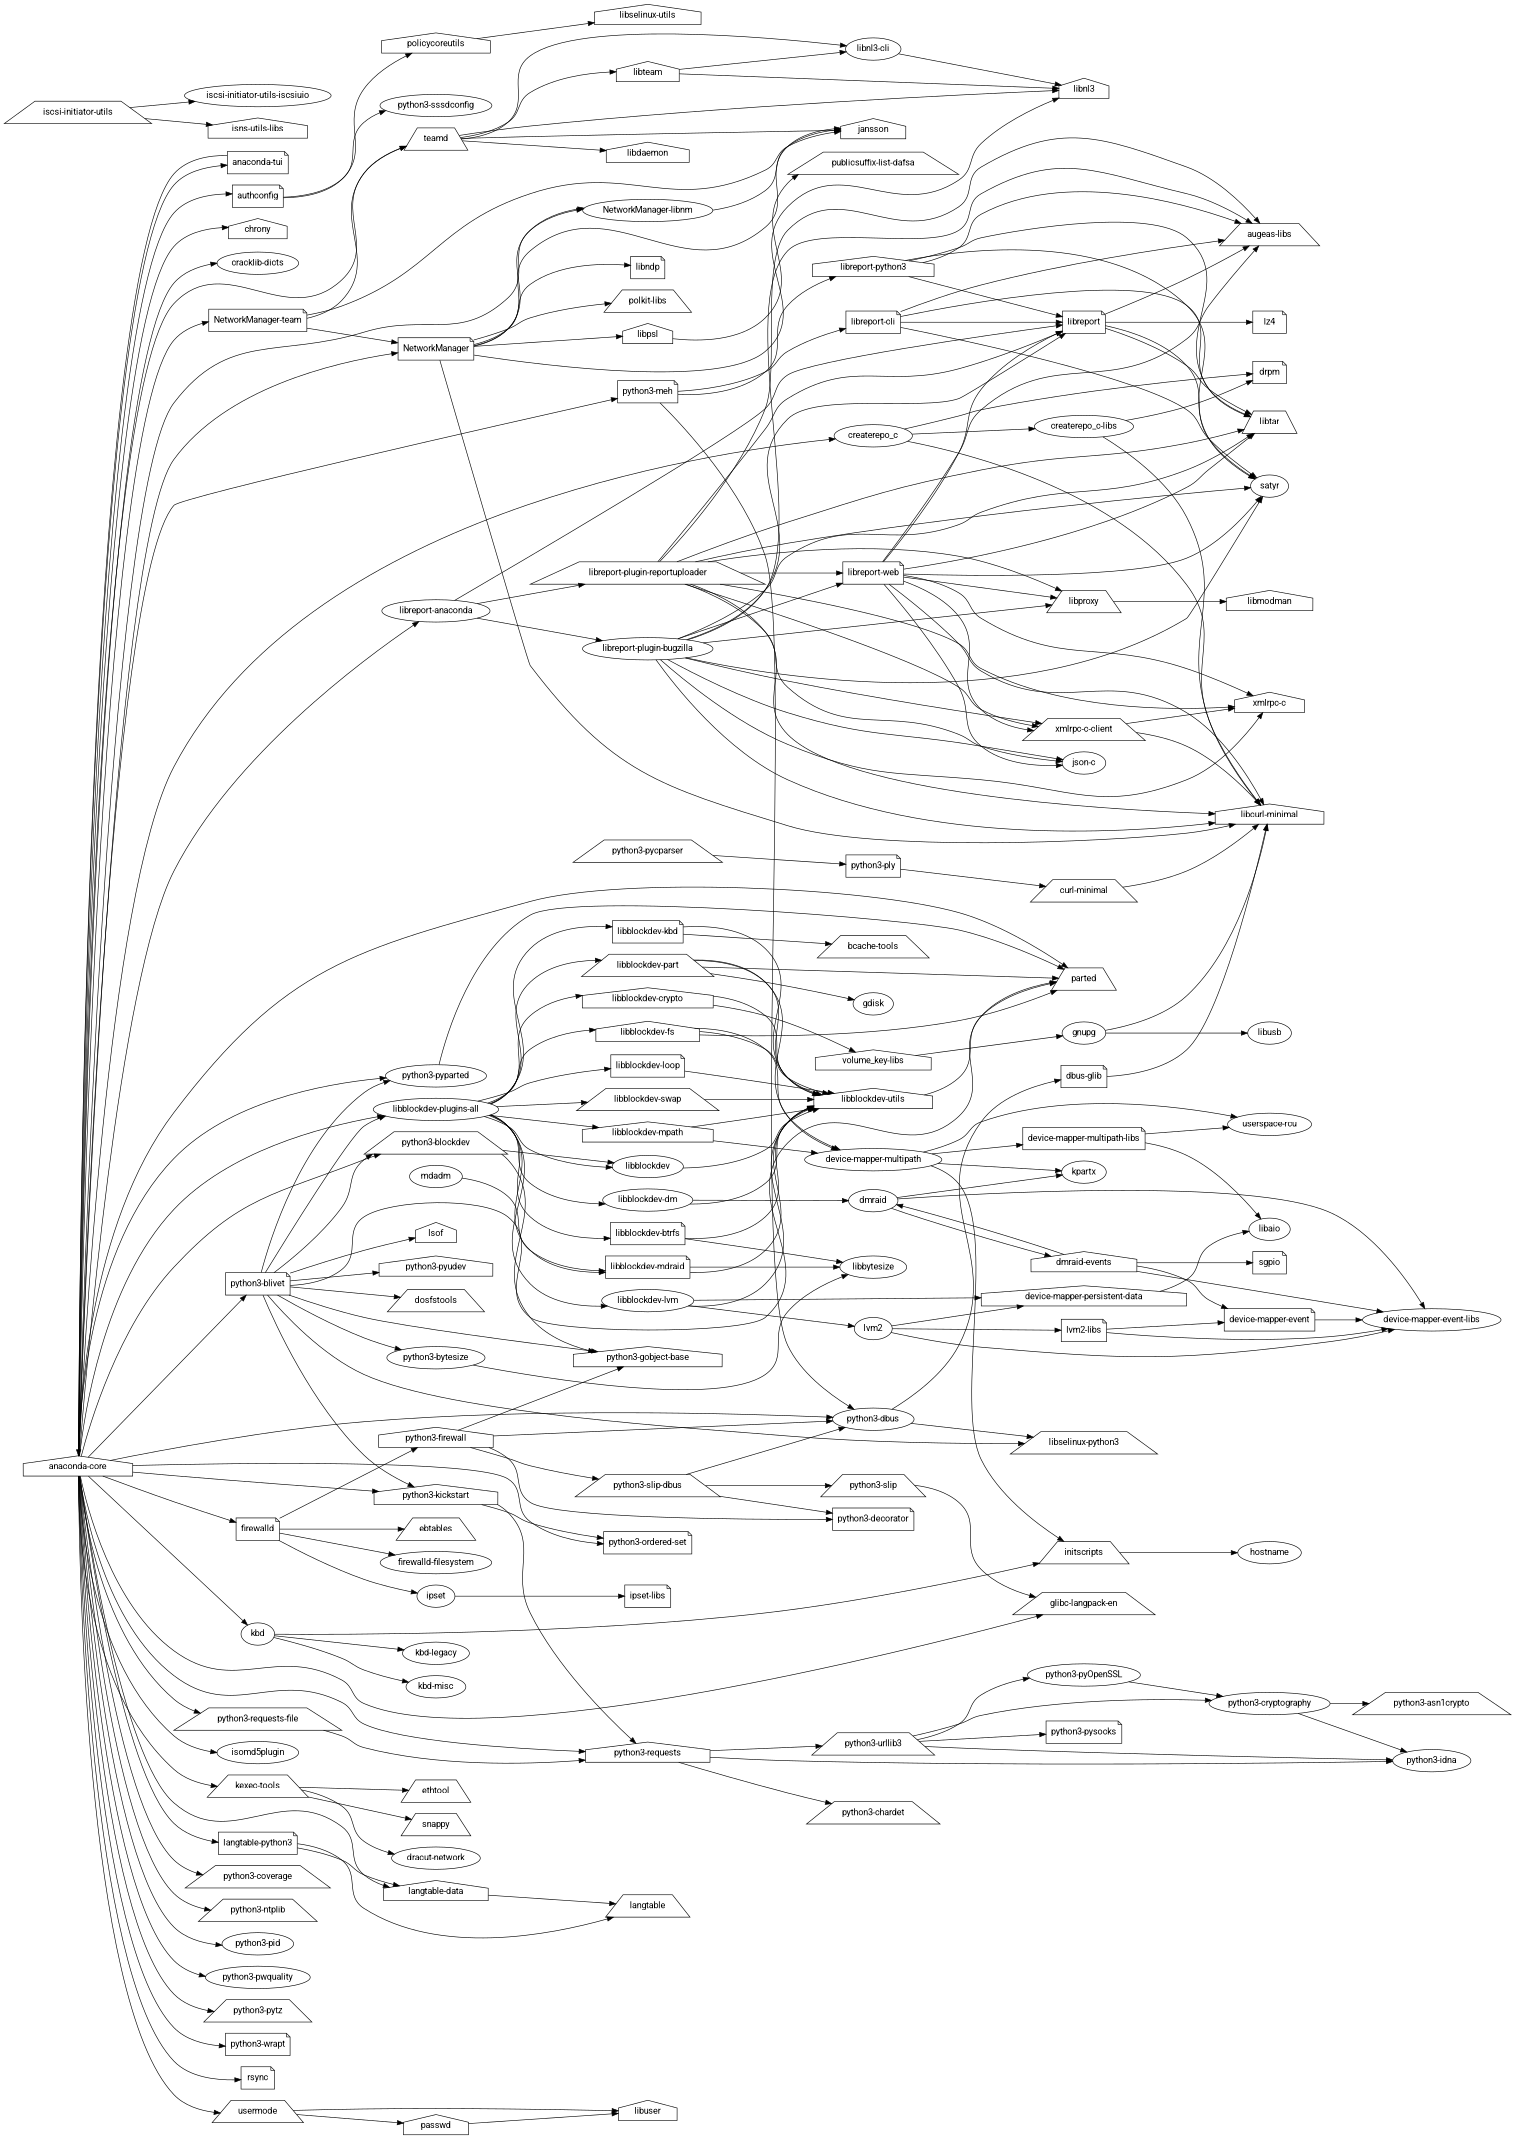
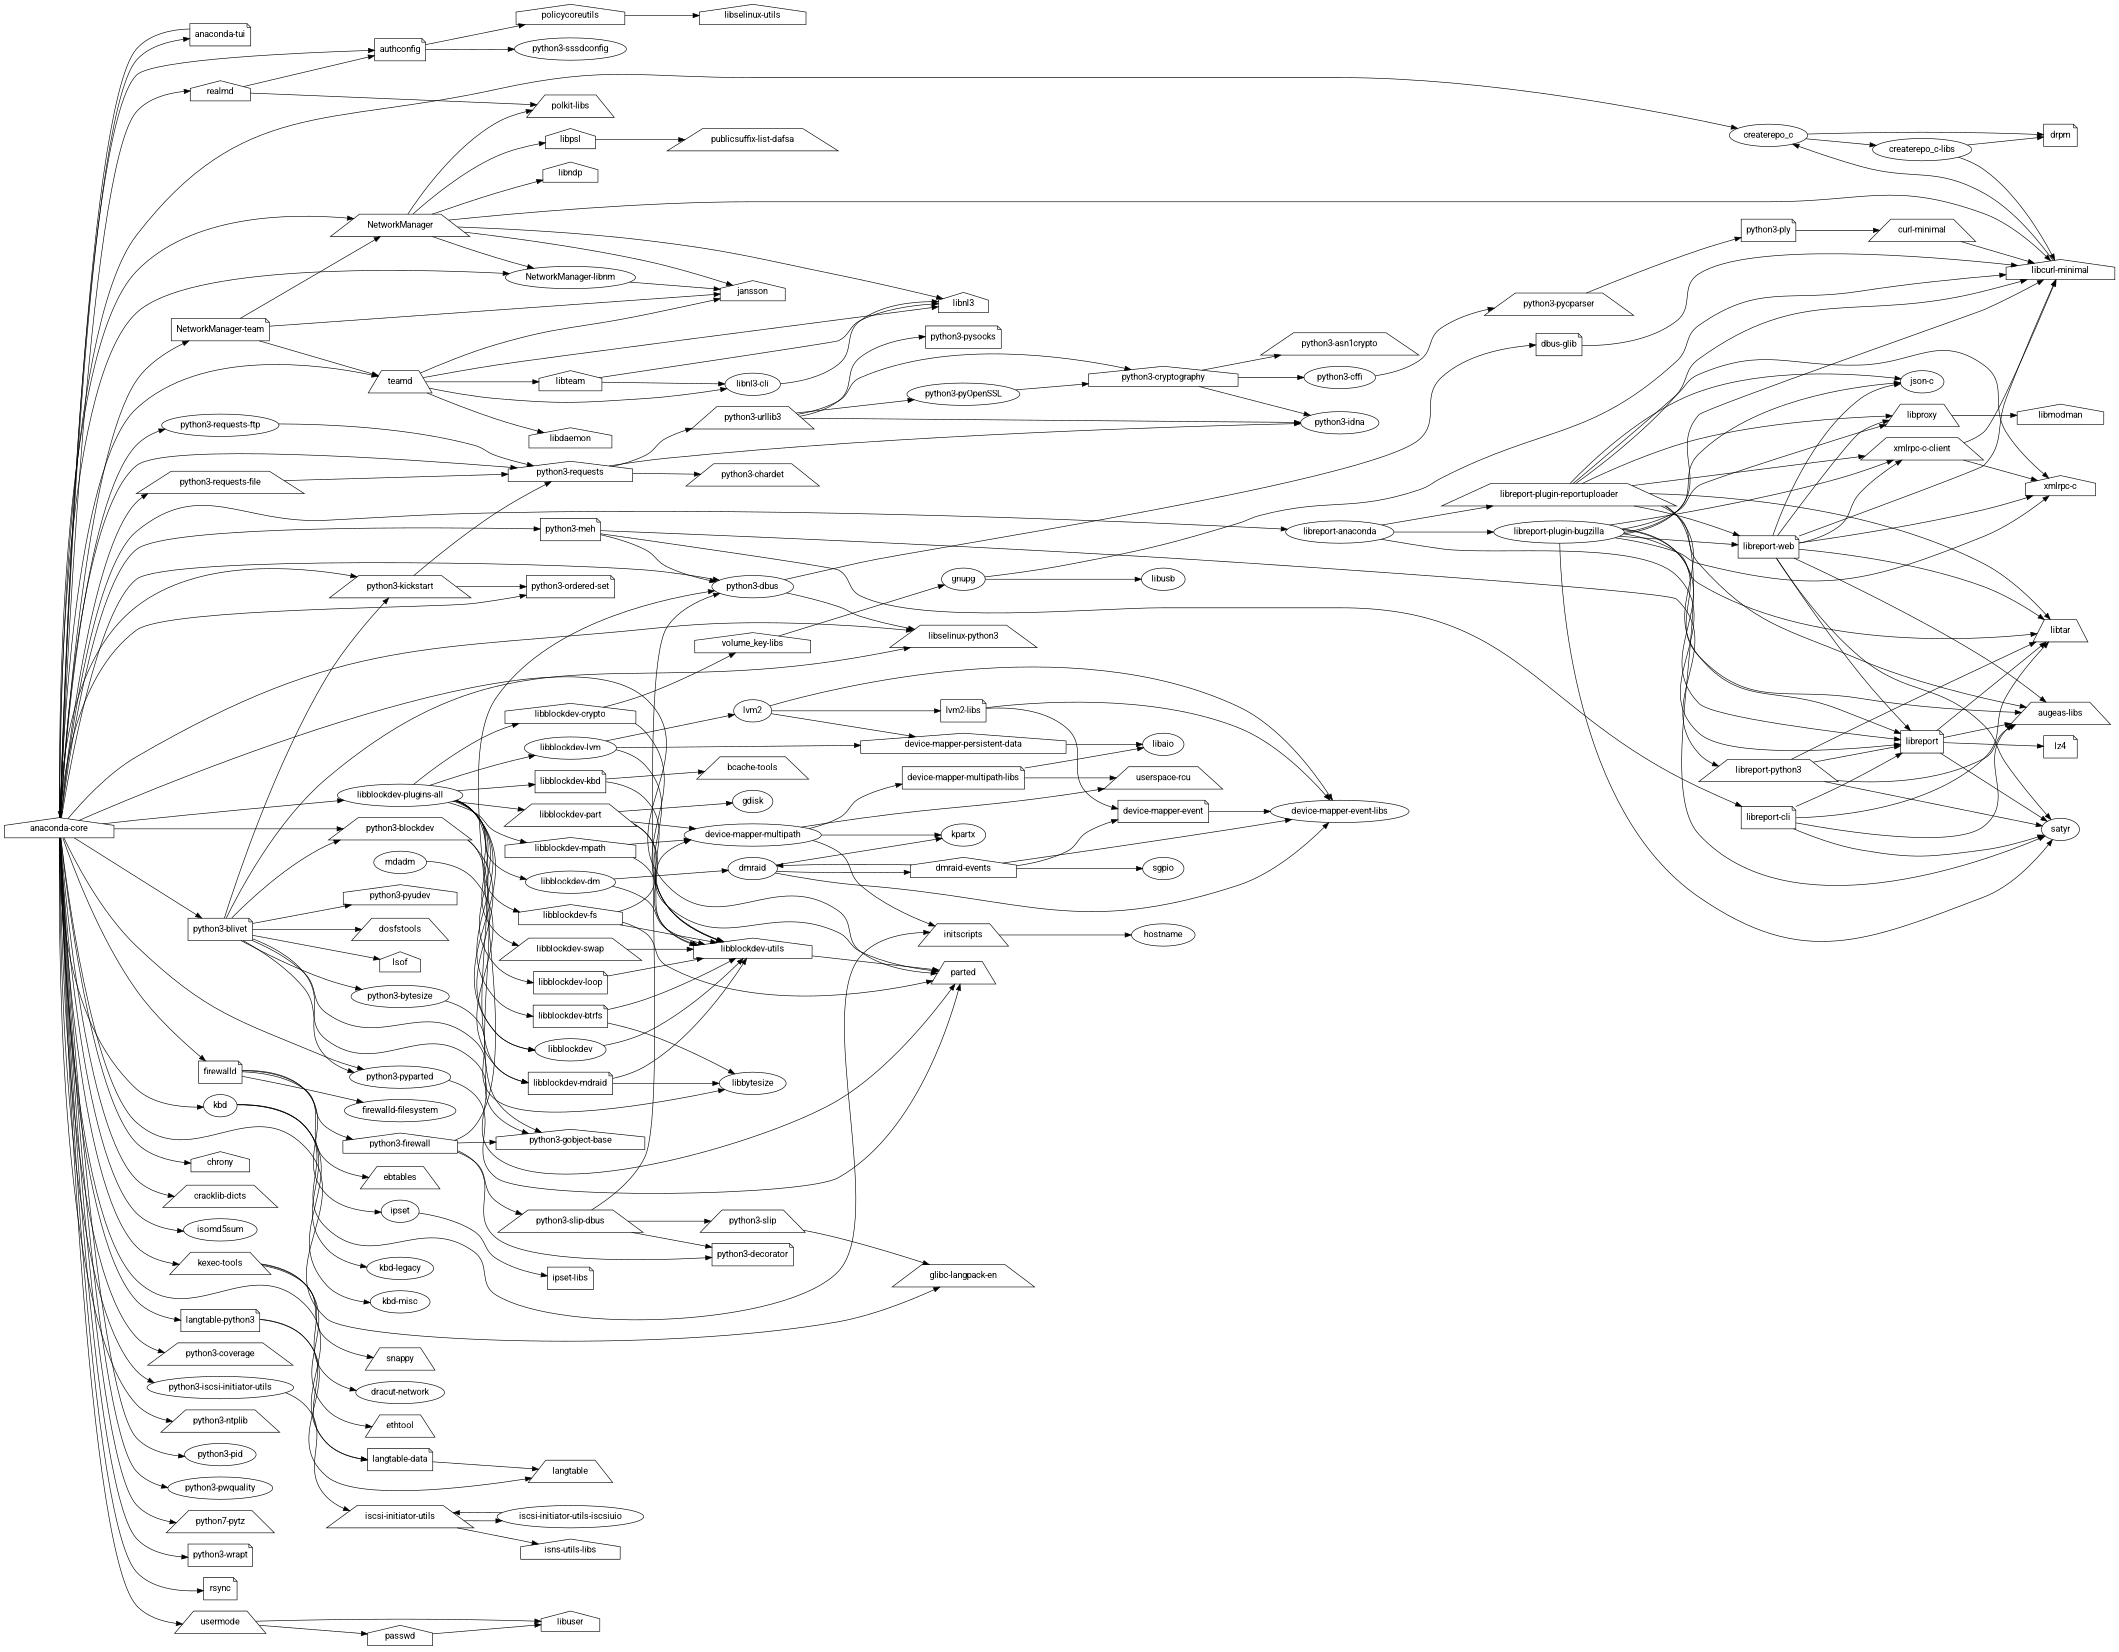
none -> (220, 92)
(258, 263) -> (220, 1196)
(648, 268) -> (570, 173)
(873, 268) -> (1769, 770)
(436, 349) -> (400, 225)
none -> (1340, 377)
none -> (220, 425)
(1158, 553) -> (1939, 177)
none -> (465, 645)
(1270, 1124) -> (1163, 778)
(317, 1190) -> none
(1270, 1263) -> (1163, 869)
none -> (220, 1388)
(436, 1496) -> (400, 587)
none -> (481, 1513)
(1270, 1704) -> (1163, 377)
(258, 1753) -> (220, 1230)
(436, 1892) -> (400, 1460)
(258, 2011) -> (220, 1522)
